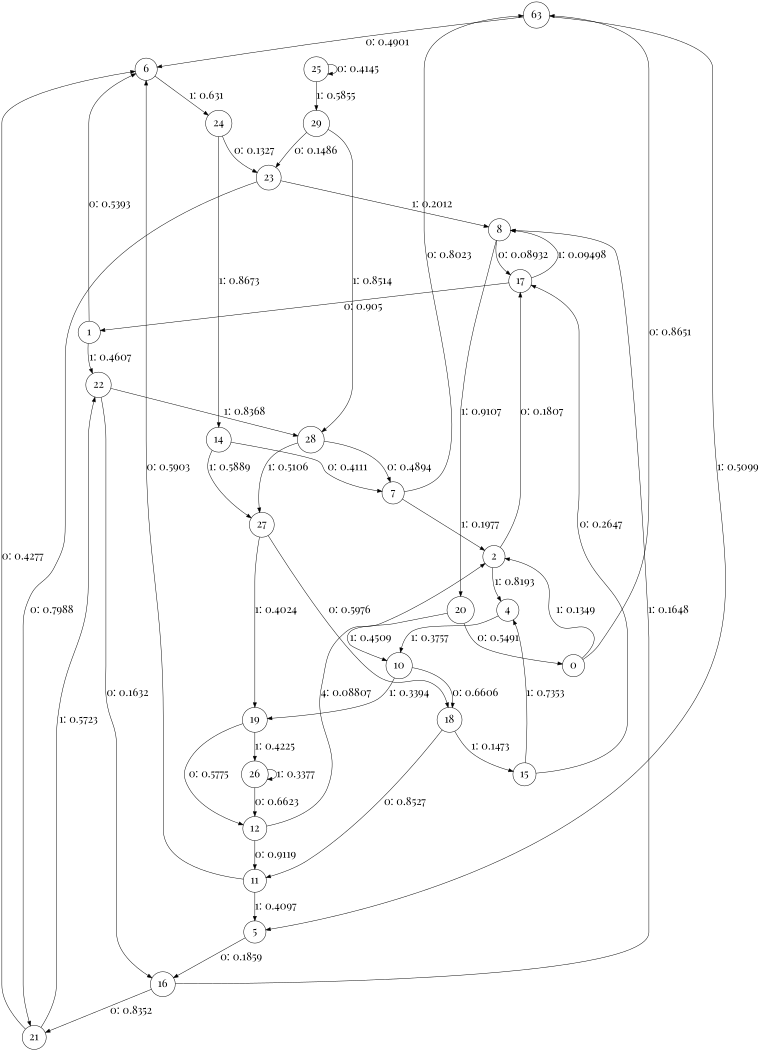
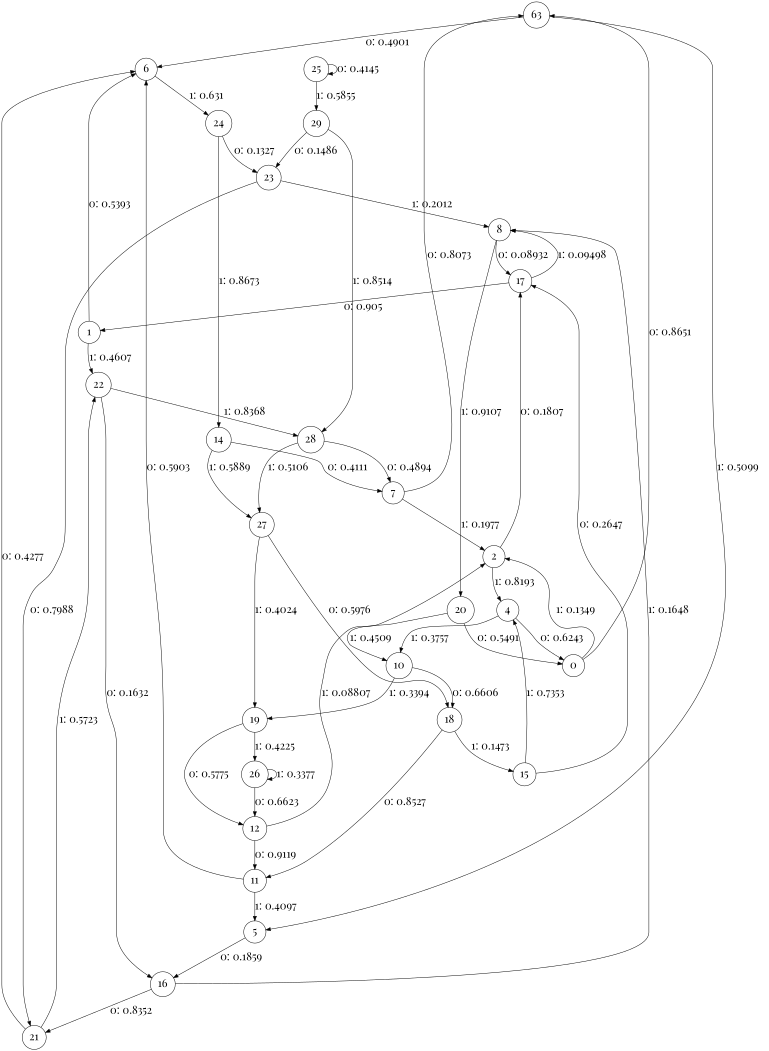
(453, 255) -> (453, 255)
none -> (536, 640)
(349, 693) -> (349, 693)
